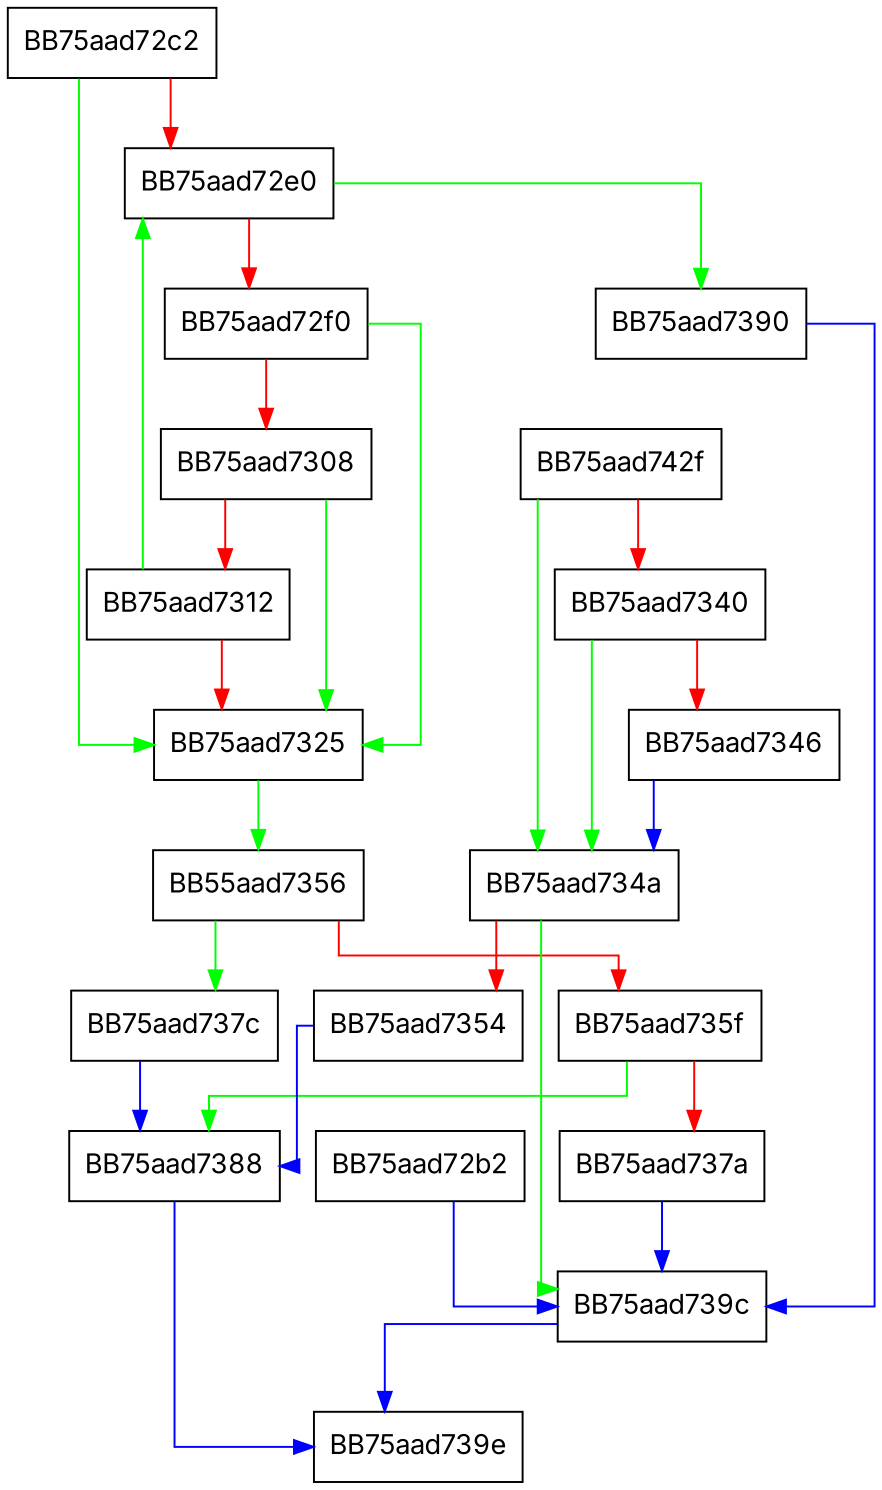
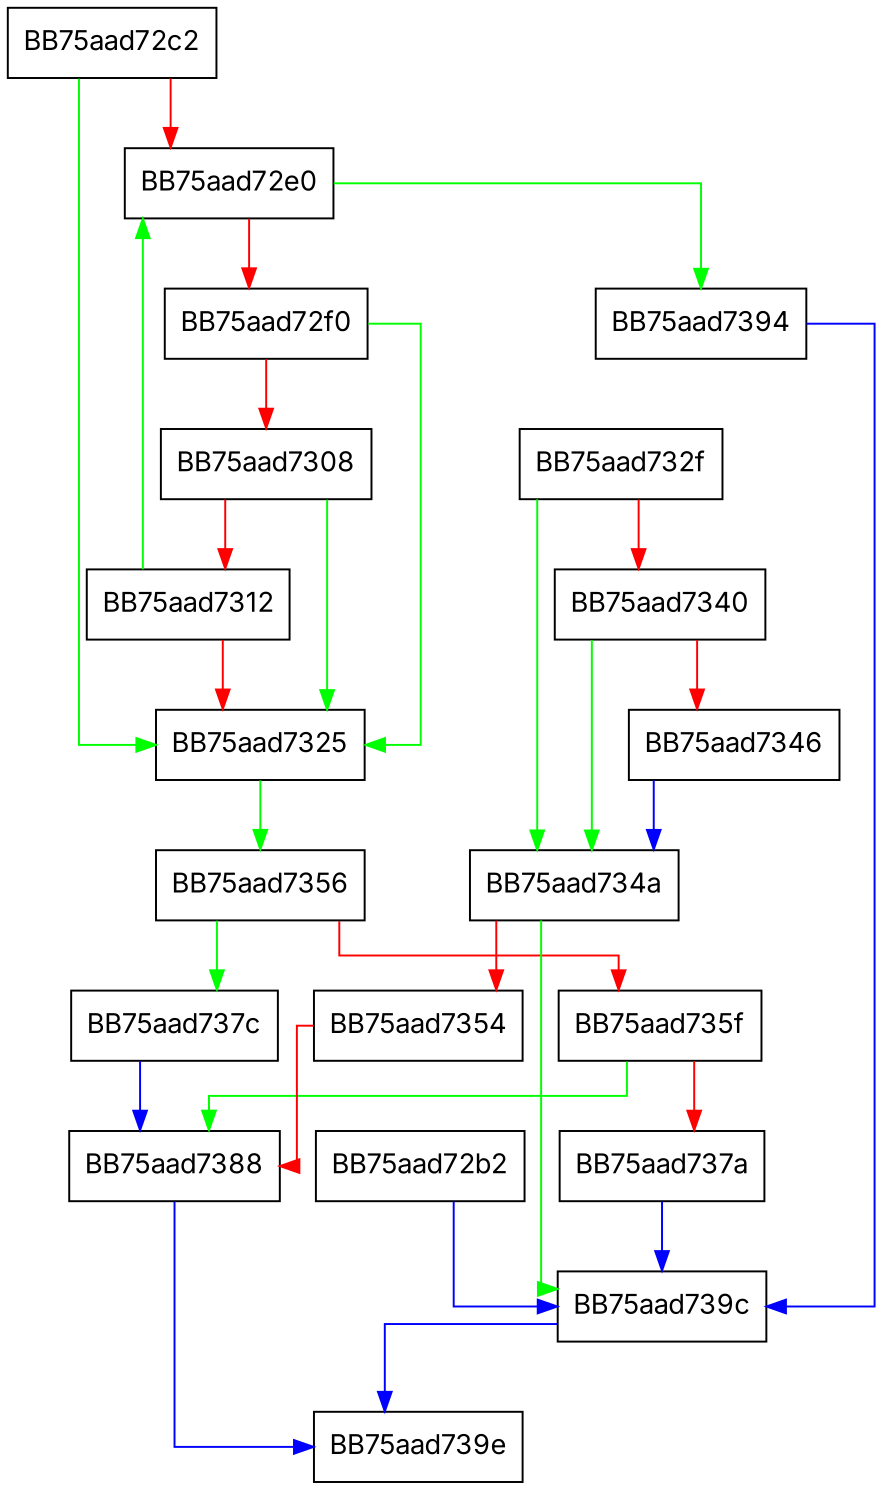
(701, 324) -> (701, 324)
(621, 464) -> (621, 464)
(258, 885) -> (260, 885)
(297, 1080) -> (297, 1080)
